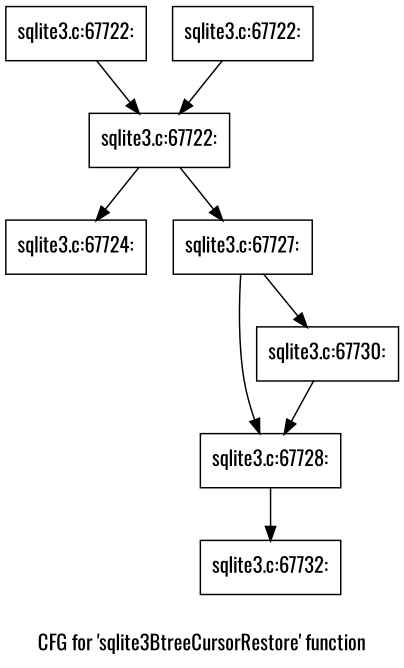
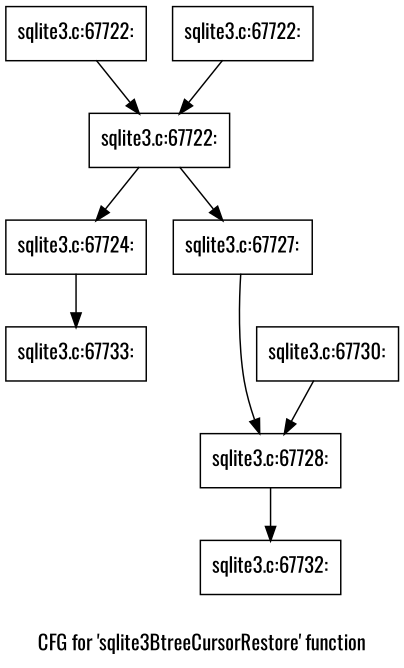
(281, 295) -> none
none -> (76, 354)
